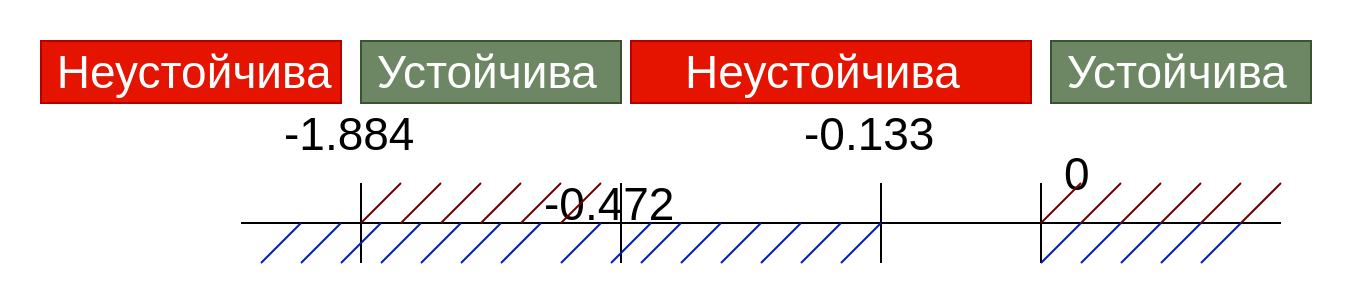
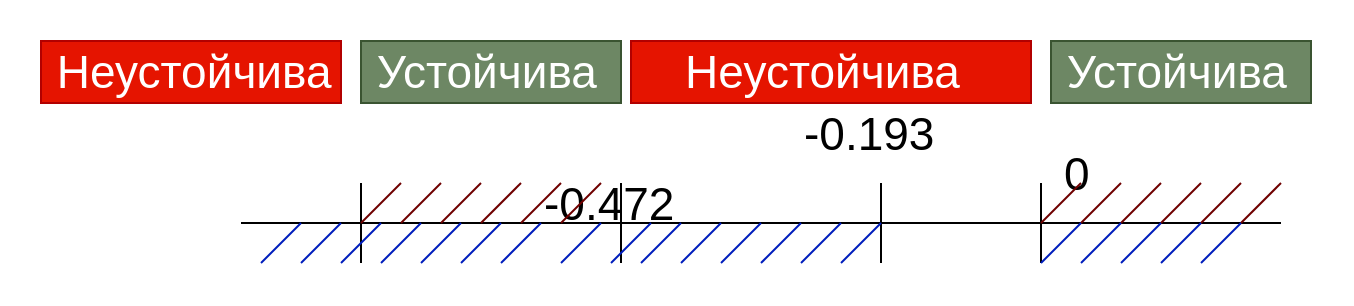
(371, 123) -> none
(842, 123) -> (842, 123)
